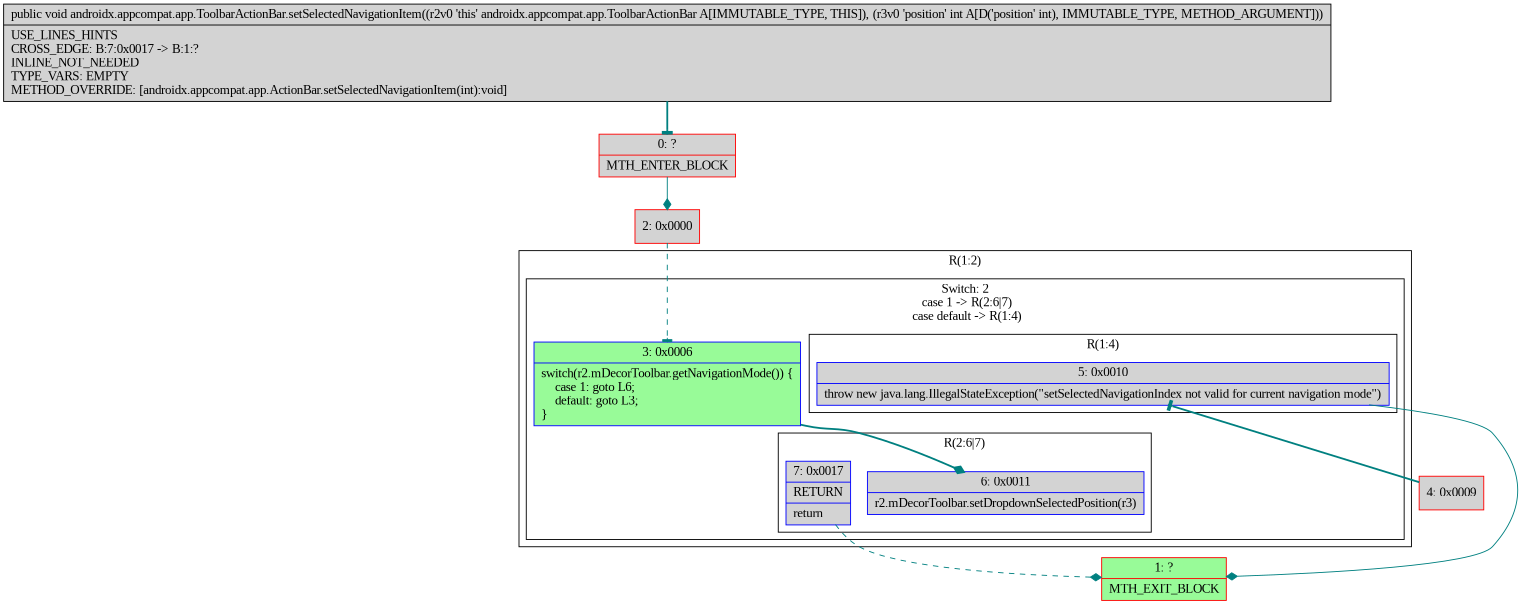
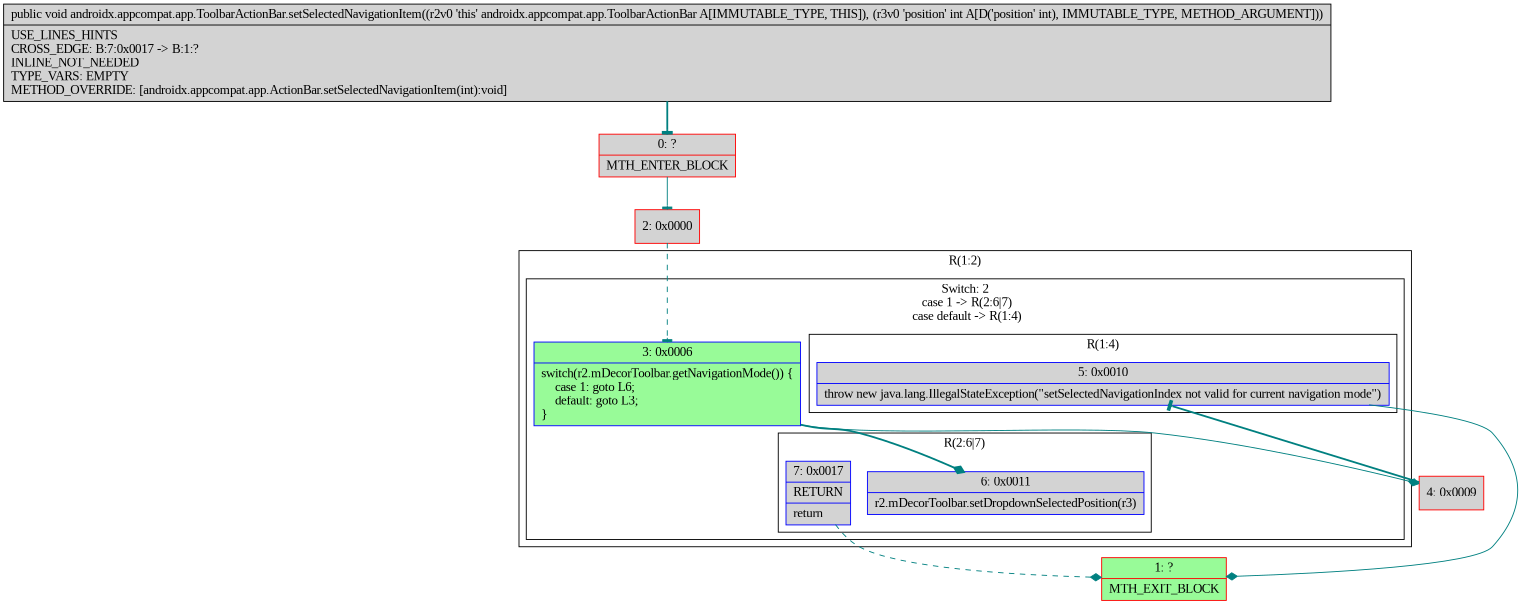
(667, 191) -> (667, 191)
none -> (1168, 435)
